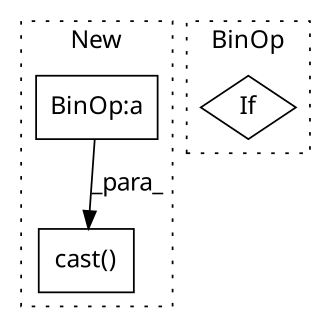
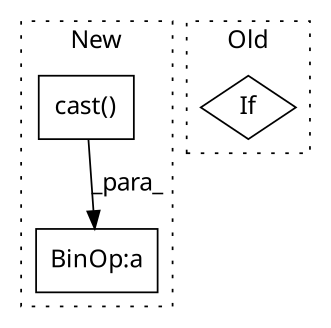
(248, 41) -> (248, 41)
(92, 175) -> (91, 175)
